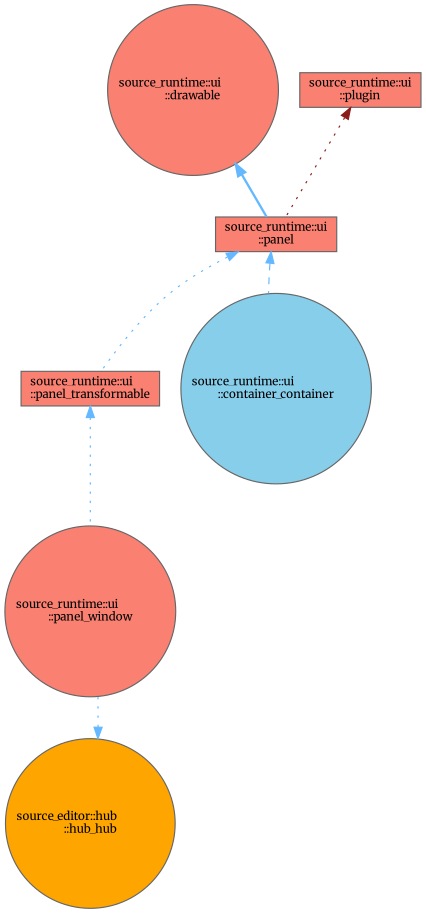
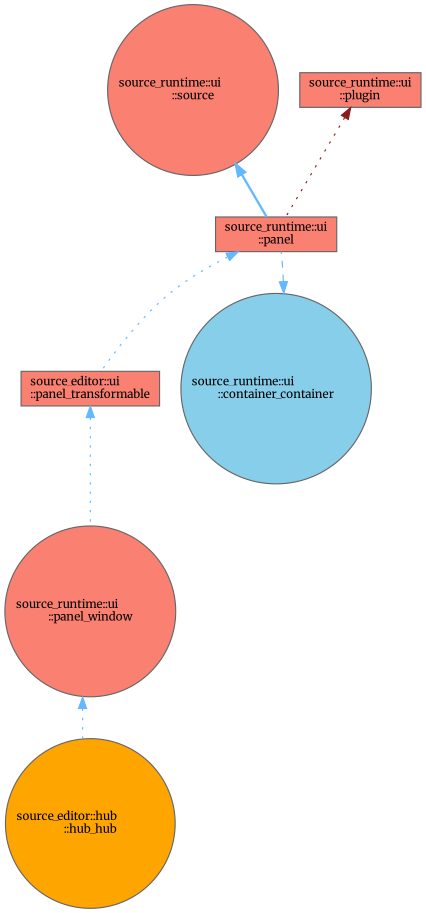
(193, 90) -> (193, 90)
(269, 278) -> (283, 267)
(90, 389) -> (90, 389)
(98, 712) -> (83, 724)
